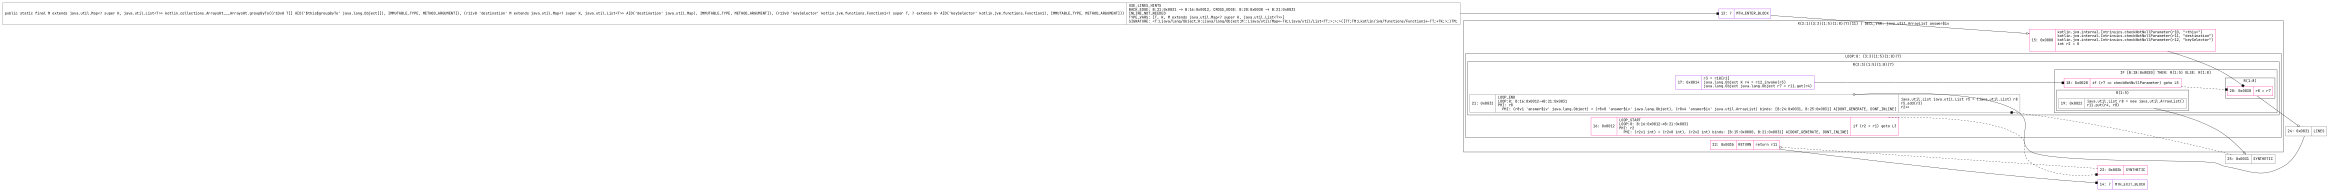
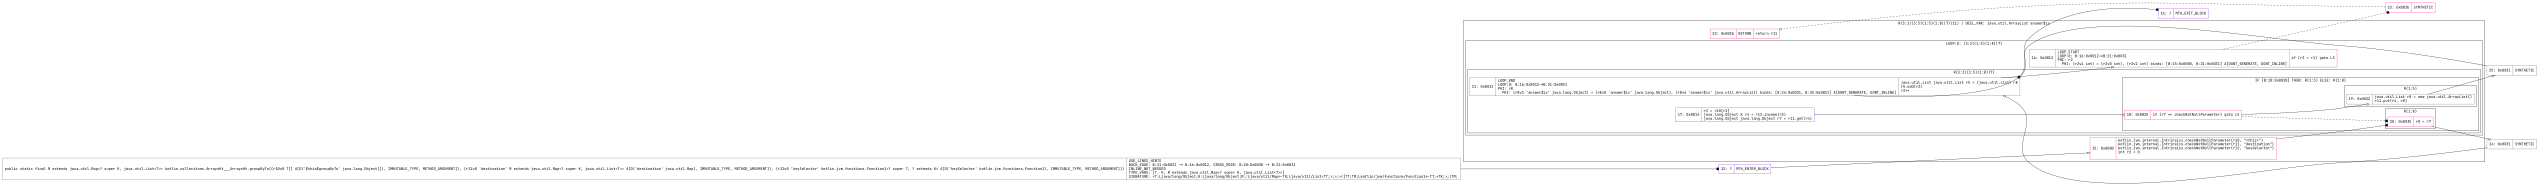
none -> (2056, 73)
(1938, 83) -> (1968, 115)
none -> (2304, 112)
(2123, 130) -> (2241, 34)
(2319, 131) -> (2525, 144)
(1937, 168) -> (2015, 79)
